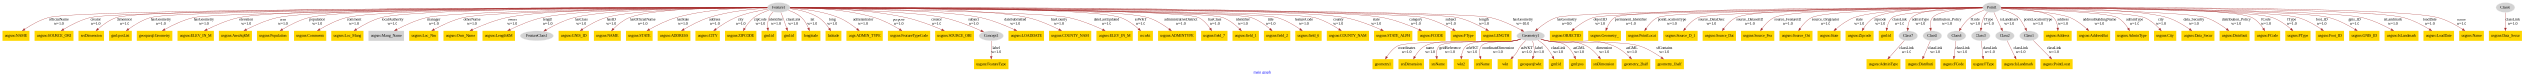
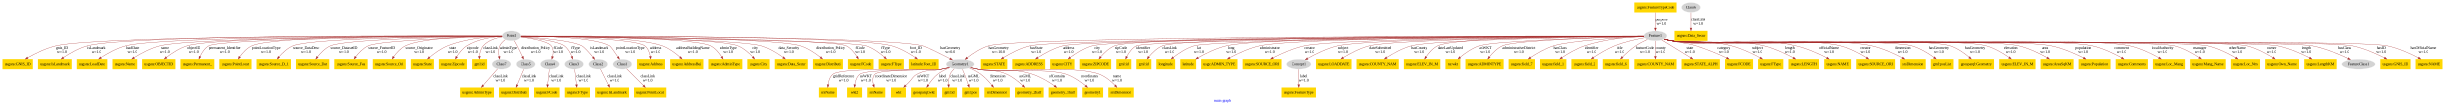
(846, 12) -> (1655, 20)
(386, 36) -> (2208, 64)
(1605, 36) -> (197, 64)
(2330, 36) -> (924, 64)
